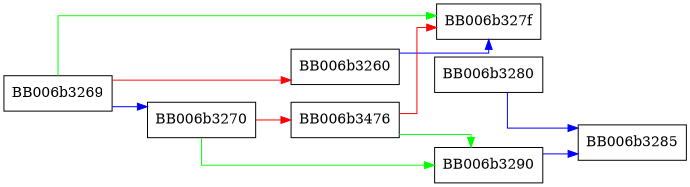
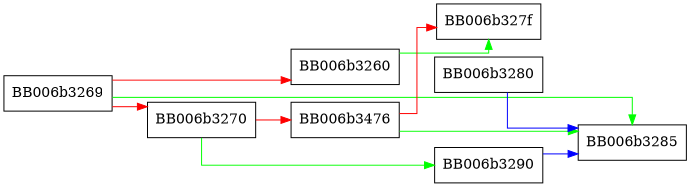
(212, 16) -> (381, 97)
(446, 53) -> (446, 53)
(125, 107) -> (125, 107)
(437, 134) -> (484, 131)
